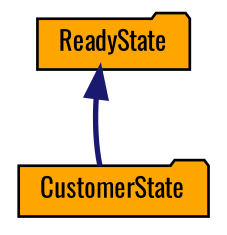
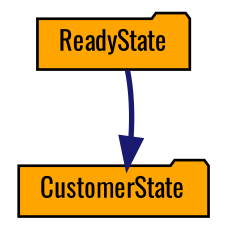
(96, 131) -> (131, 104)
